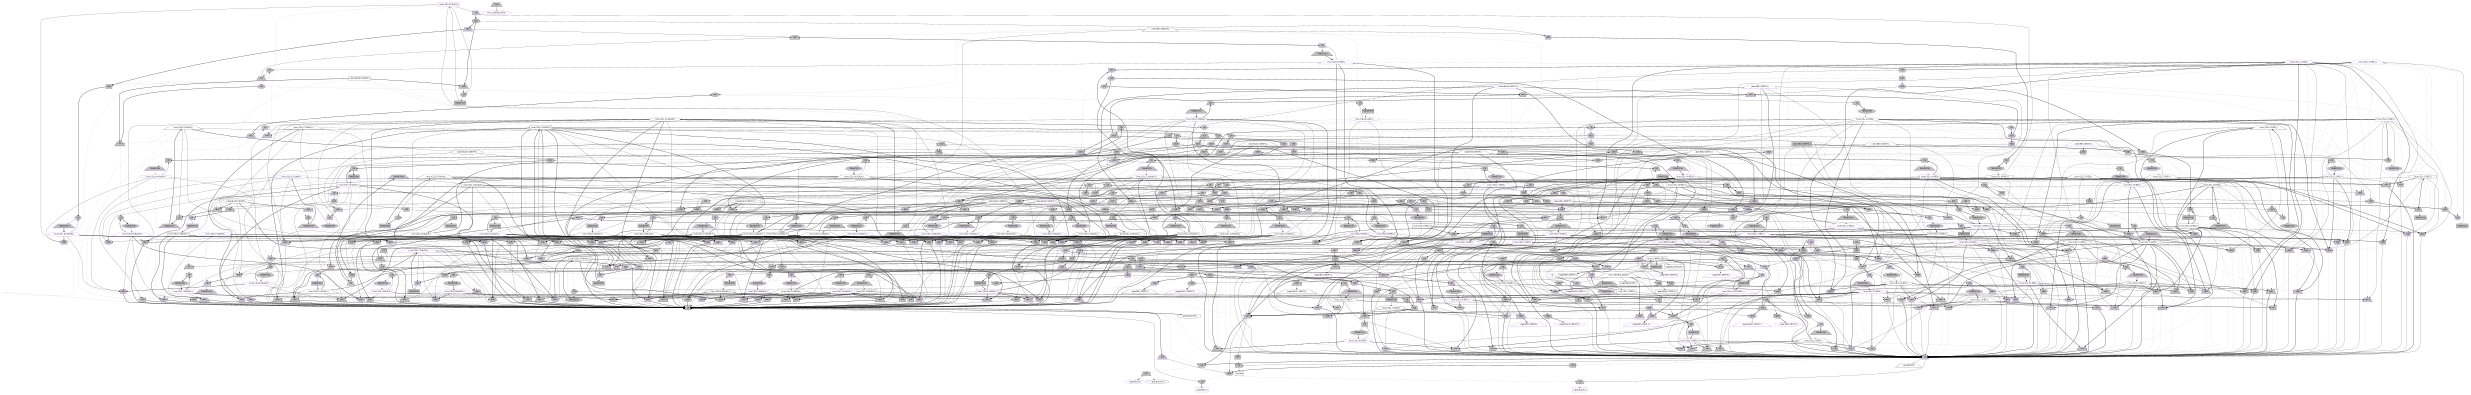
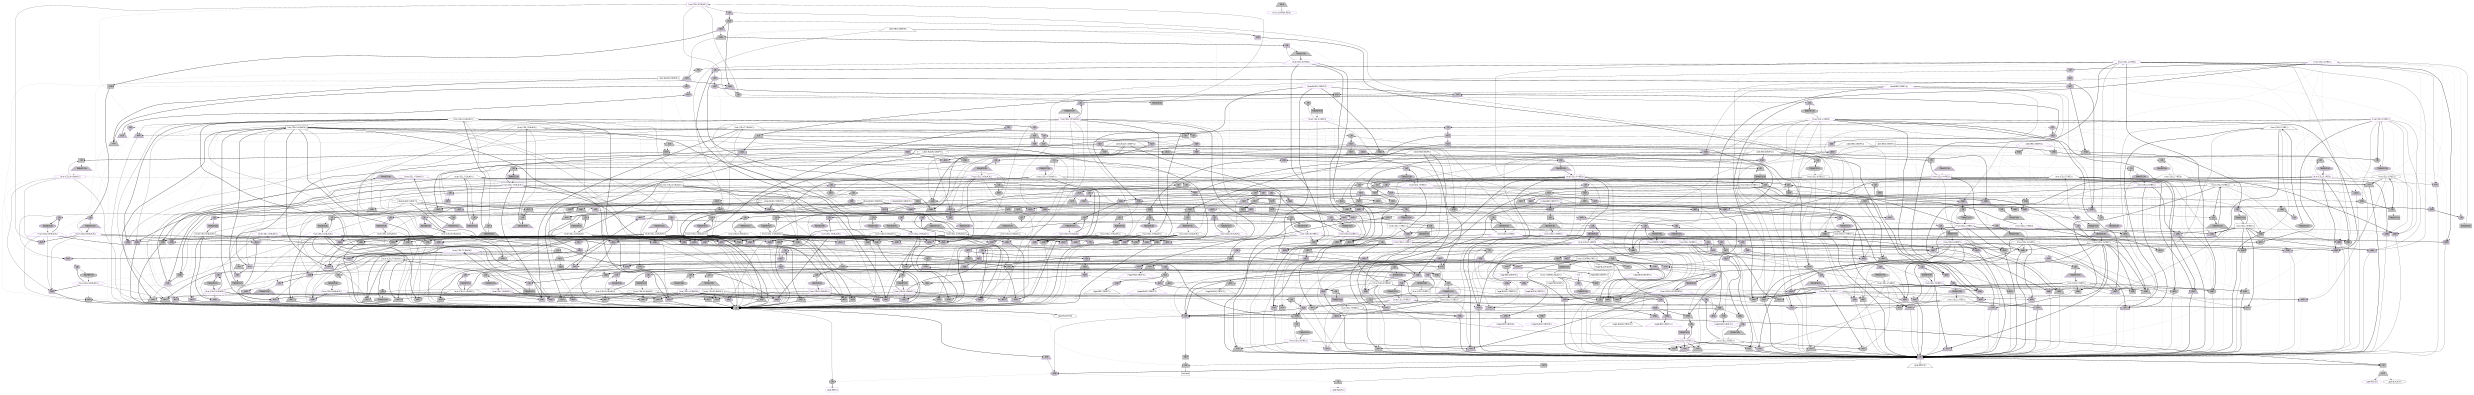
(1802, 144) -> (1886, 144)
none -> (1623, 324)
(1752, 324) -> none
